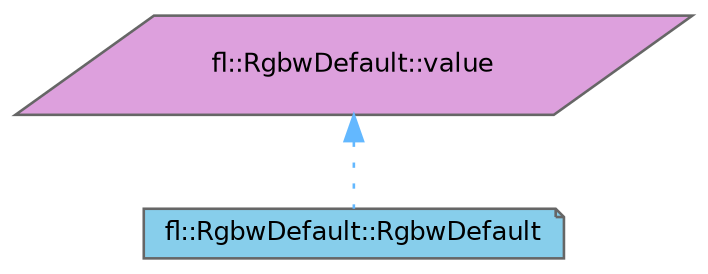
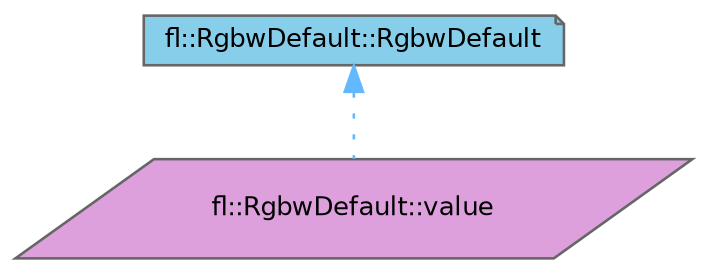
(354, 175) -> (354, 126)
